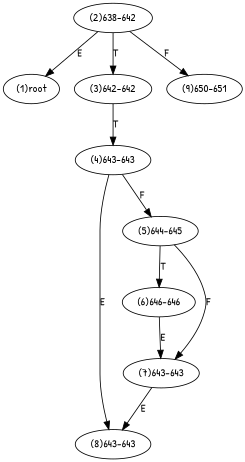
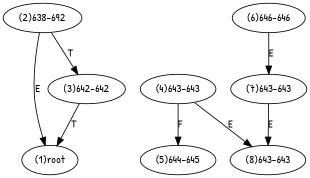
(113, 18) -> (43, 18)
(205, 89) -> none
(113, 120) -> (70, 121)
(160, 263) -> none
(206, 298) -> none
